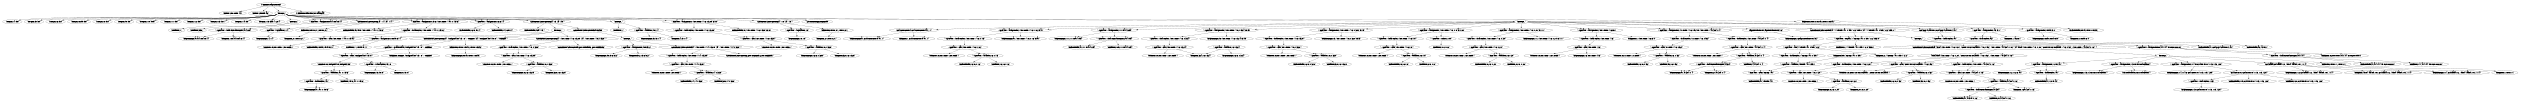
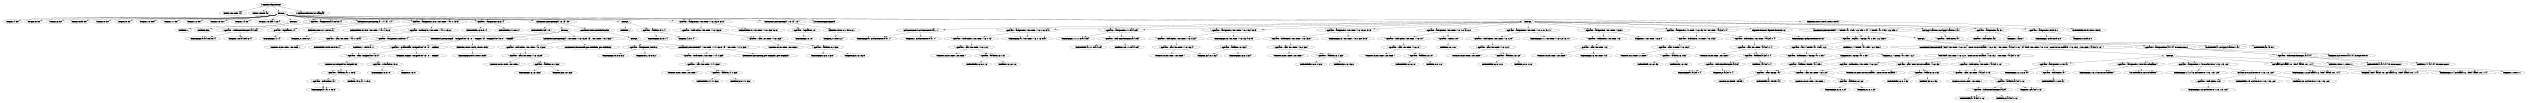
none -> (1731, 81)
